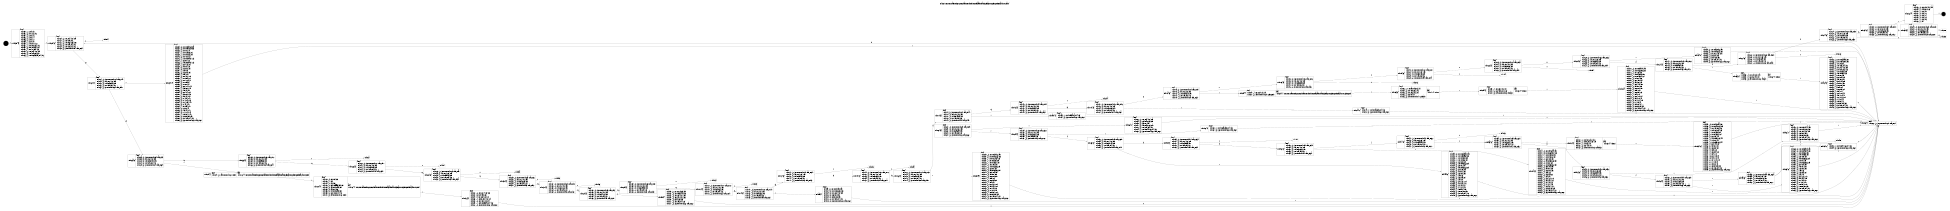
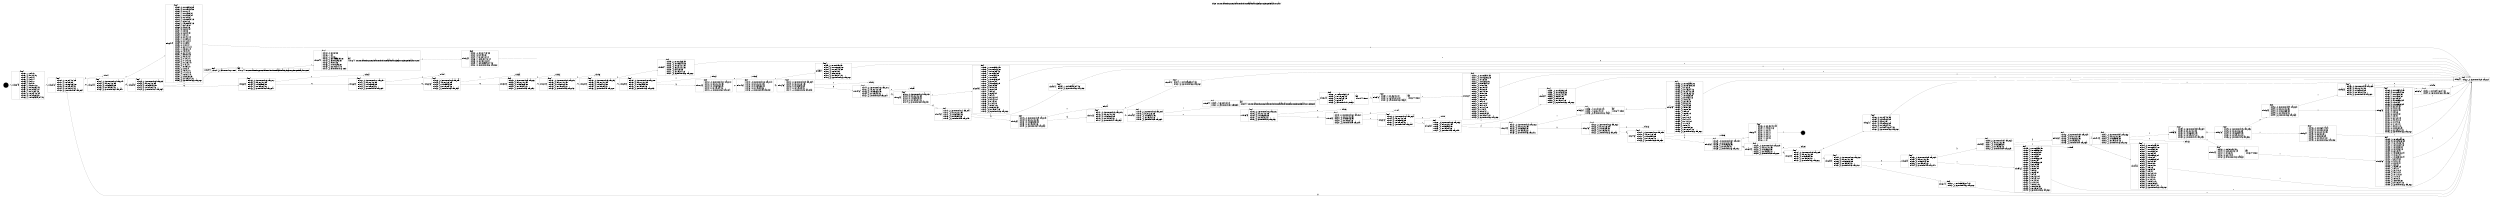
(1939, 36) -> (1783, 153)
